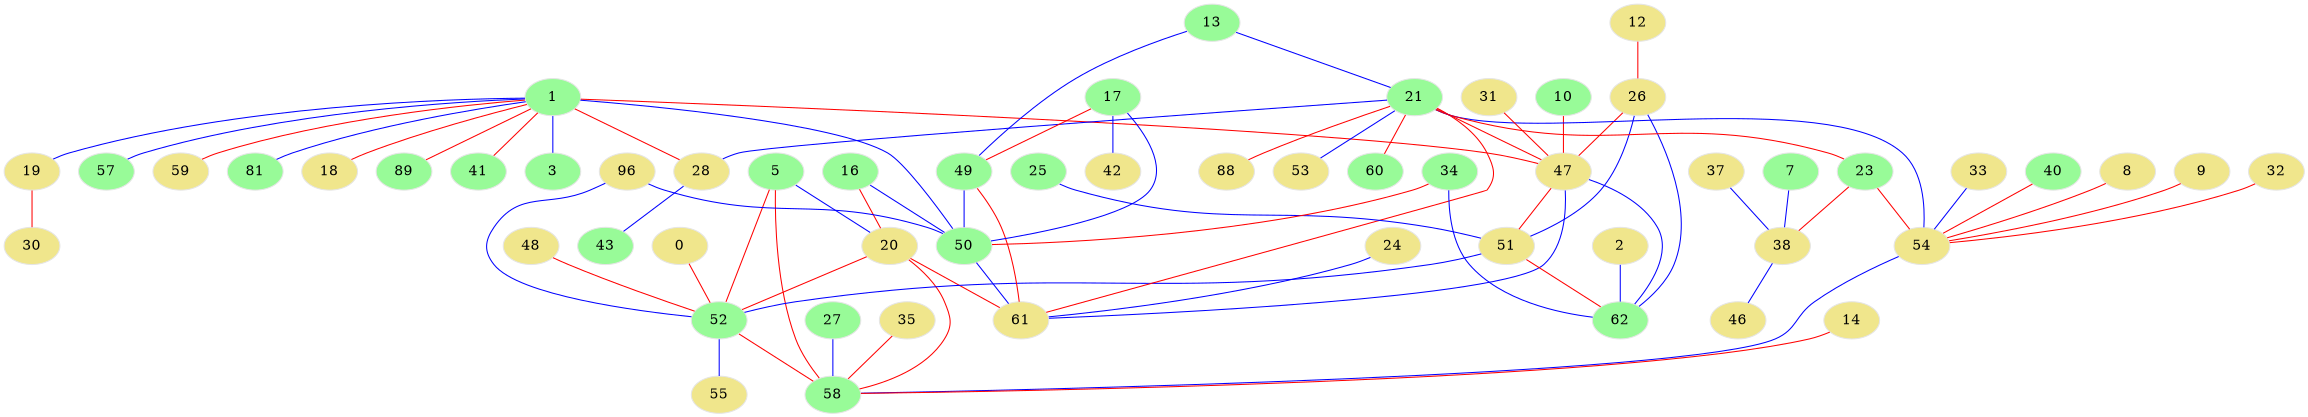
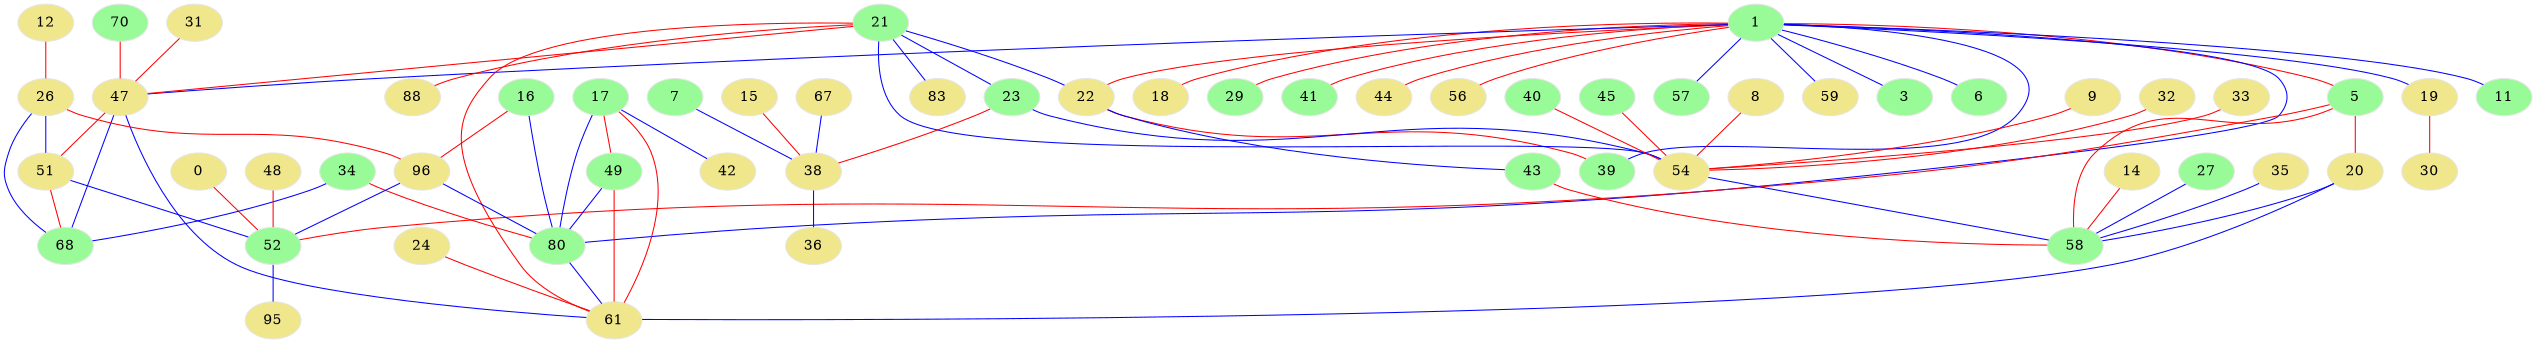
(1212, 23) -> none
none -> (2061, 38)
none -> (749, 97)
none -> (1384, 97)
none -> (1458, 97)
(1563, 97) -> (120, 23)
none -> (1607, 97)
none -> (1979, 97)
(1036, 119) -> (1016, 49)
(362, 120) -> (1793, 60)
(1606, 129) -> (234, 134)
(1640, 134) -> (946, 60)
(255, 172) -> (2504, 97)
(404, 172) -> (1235, 97)
(702, 172) -> (1086, 97)
(1038, 172) -> none
(1301, 172) -> (938, 97)
(1375, 172) -> none
none -> (1607, 172)
(1716, 172) -> (824, 97)
none -> (658, 199)
(824, 203) -> (2355, 134)
(870, 208) -> (474, 134)
(1894, 209) -> (1474, 129)
(1950, 209) -> (2069, 138)
(964, 246) -> (557, 246)
(1620, 246) -> none
(948, 279) -> (1496, 309)
(804, 283) -> none
(1211, 295) -> (517, 285)
(1620, 320) -> (65, 246)
(1738, 320) -> (814, 246)
(943, 341) -> (2220, 218)
(870, 357) -> (2181, 213)
(776, 358) -> (1798, 231)
(719, 395) -> (273, 320)
